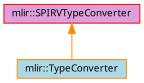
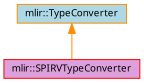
(72, 47) -> (72, 47)
